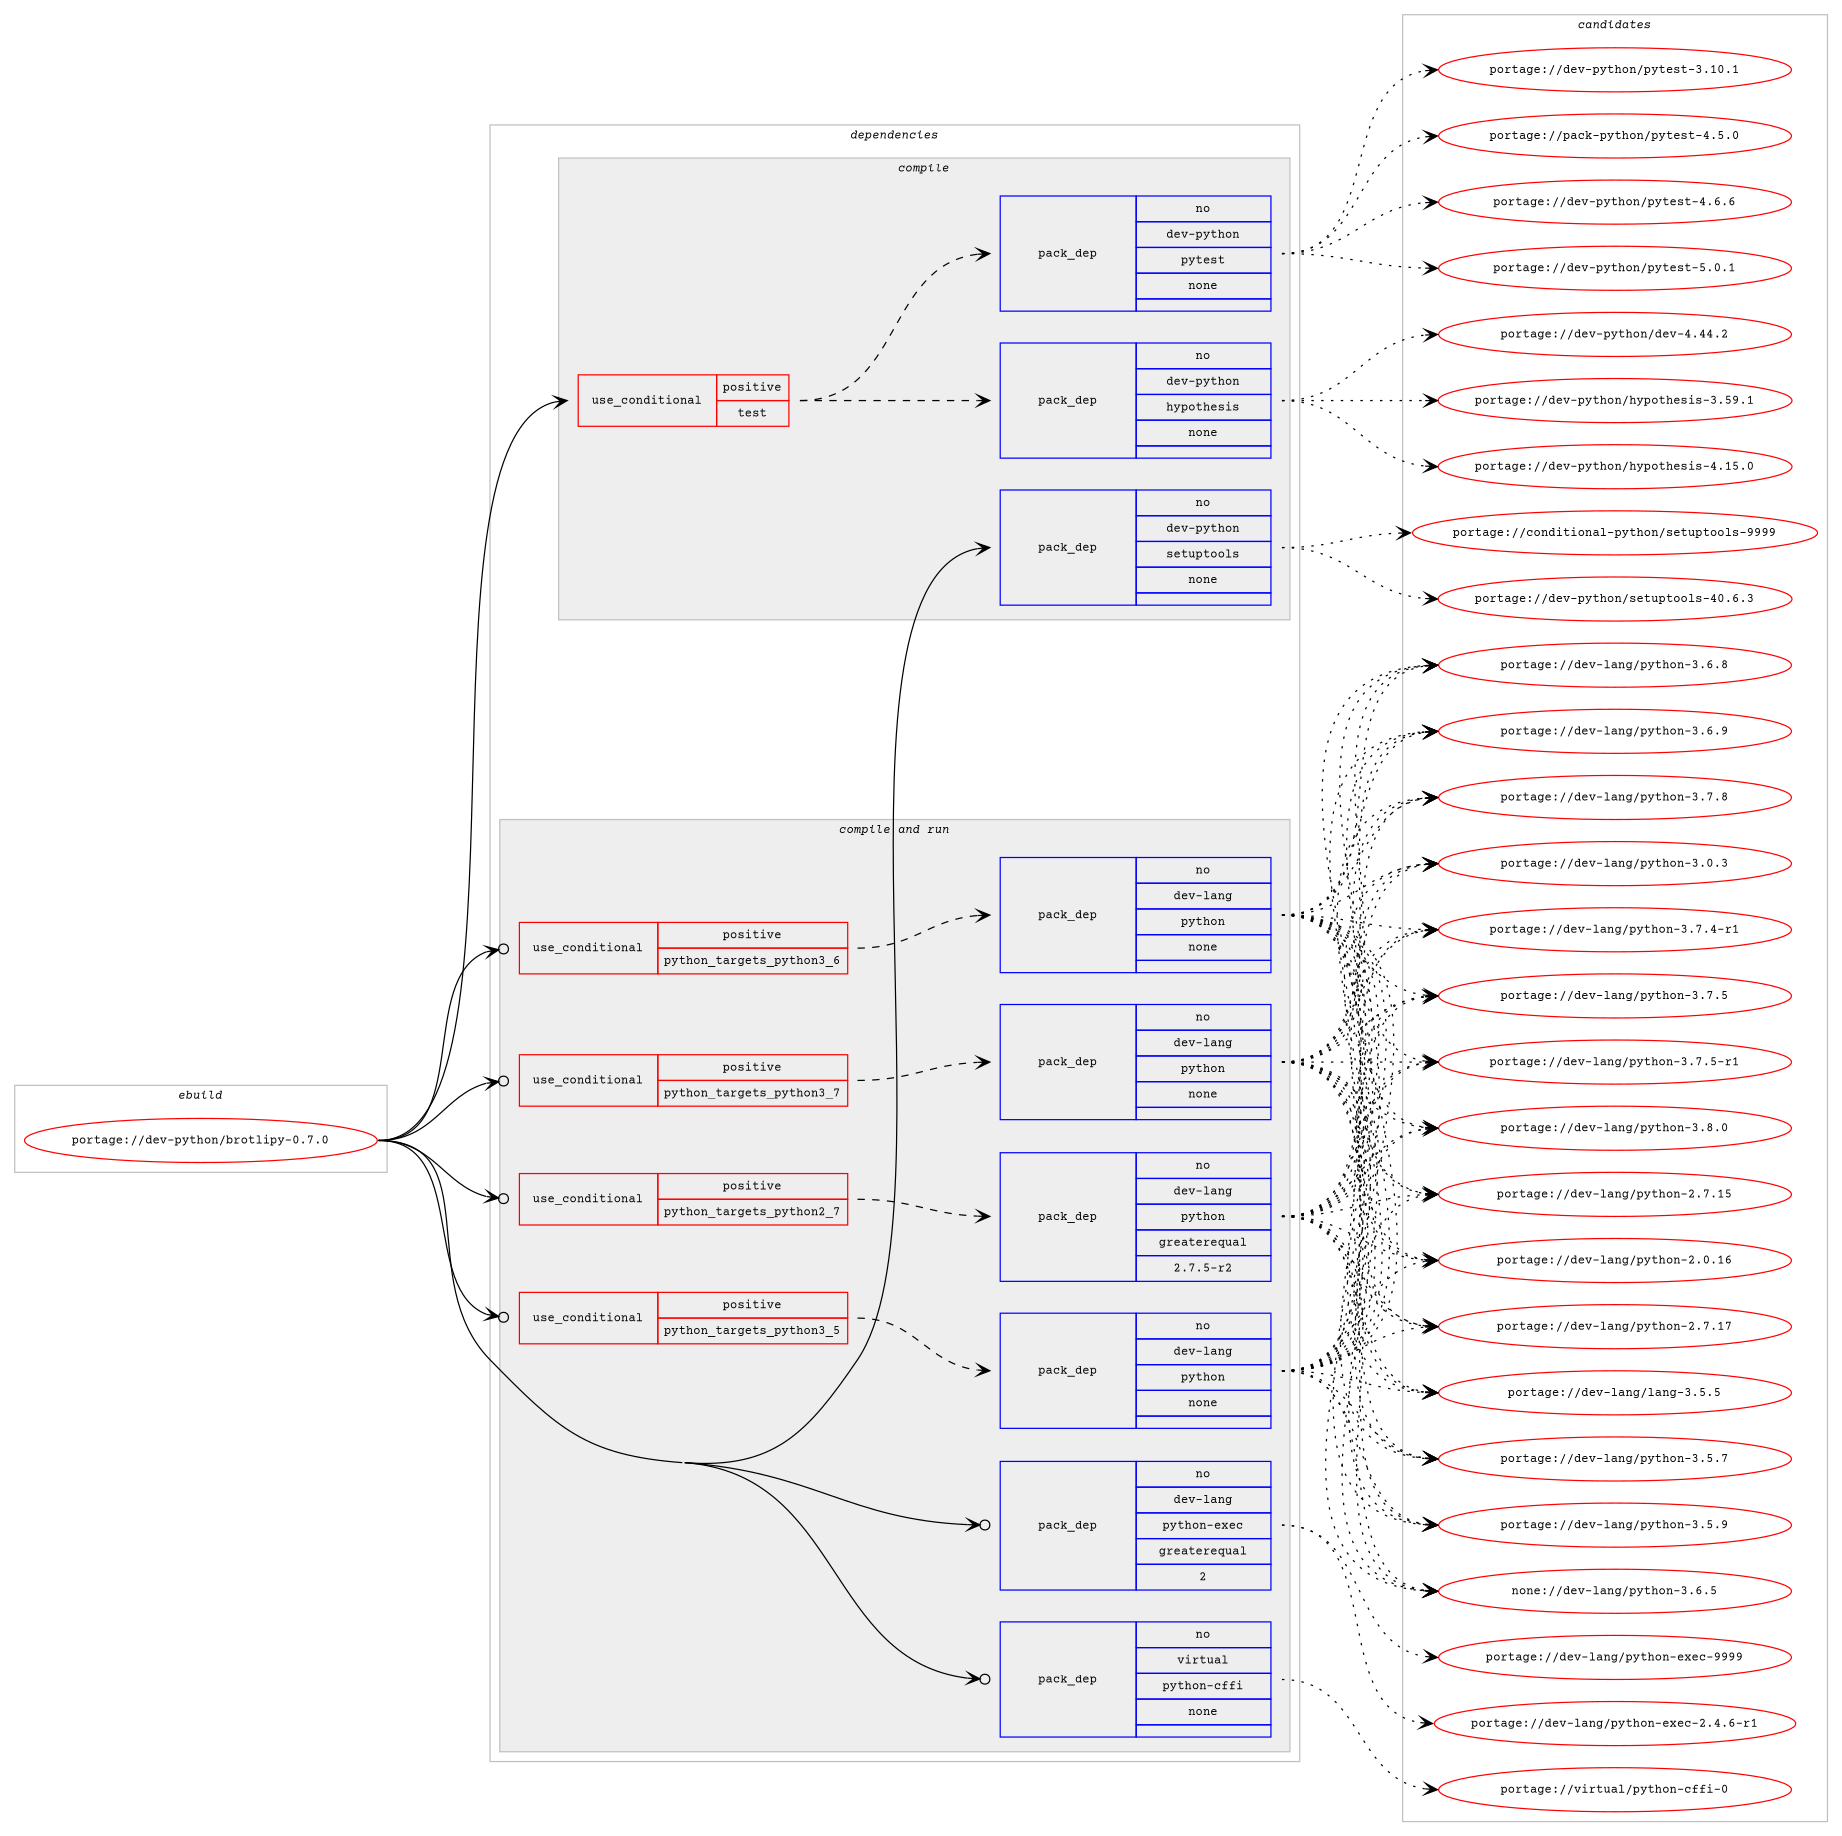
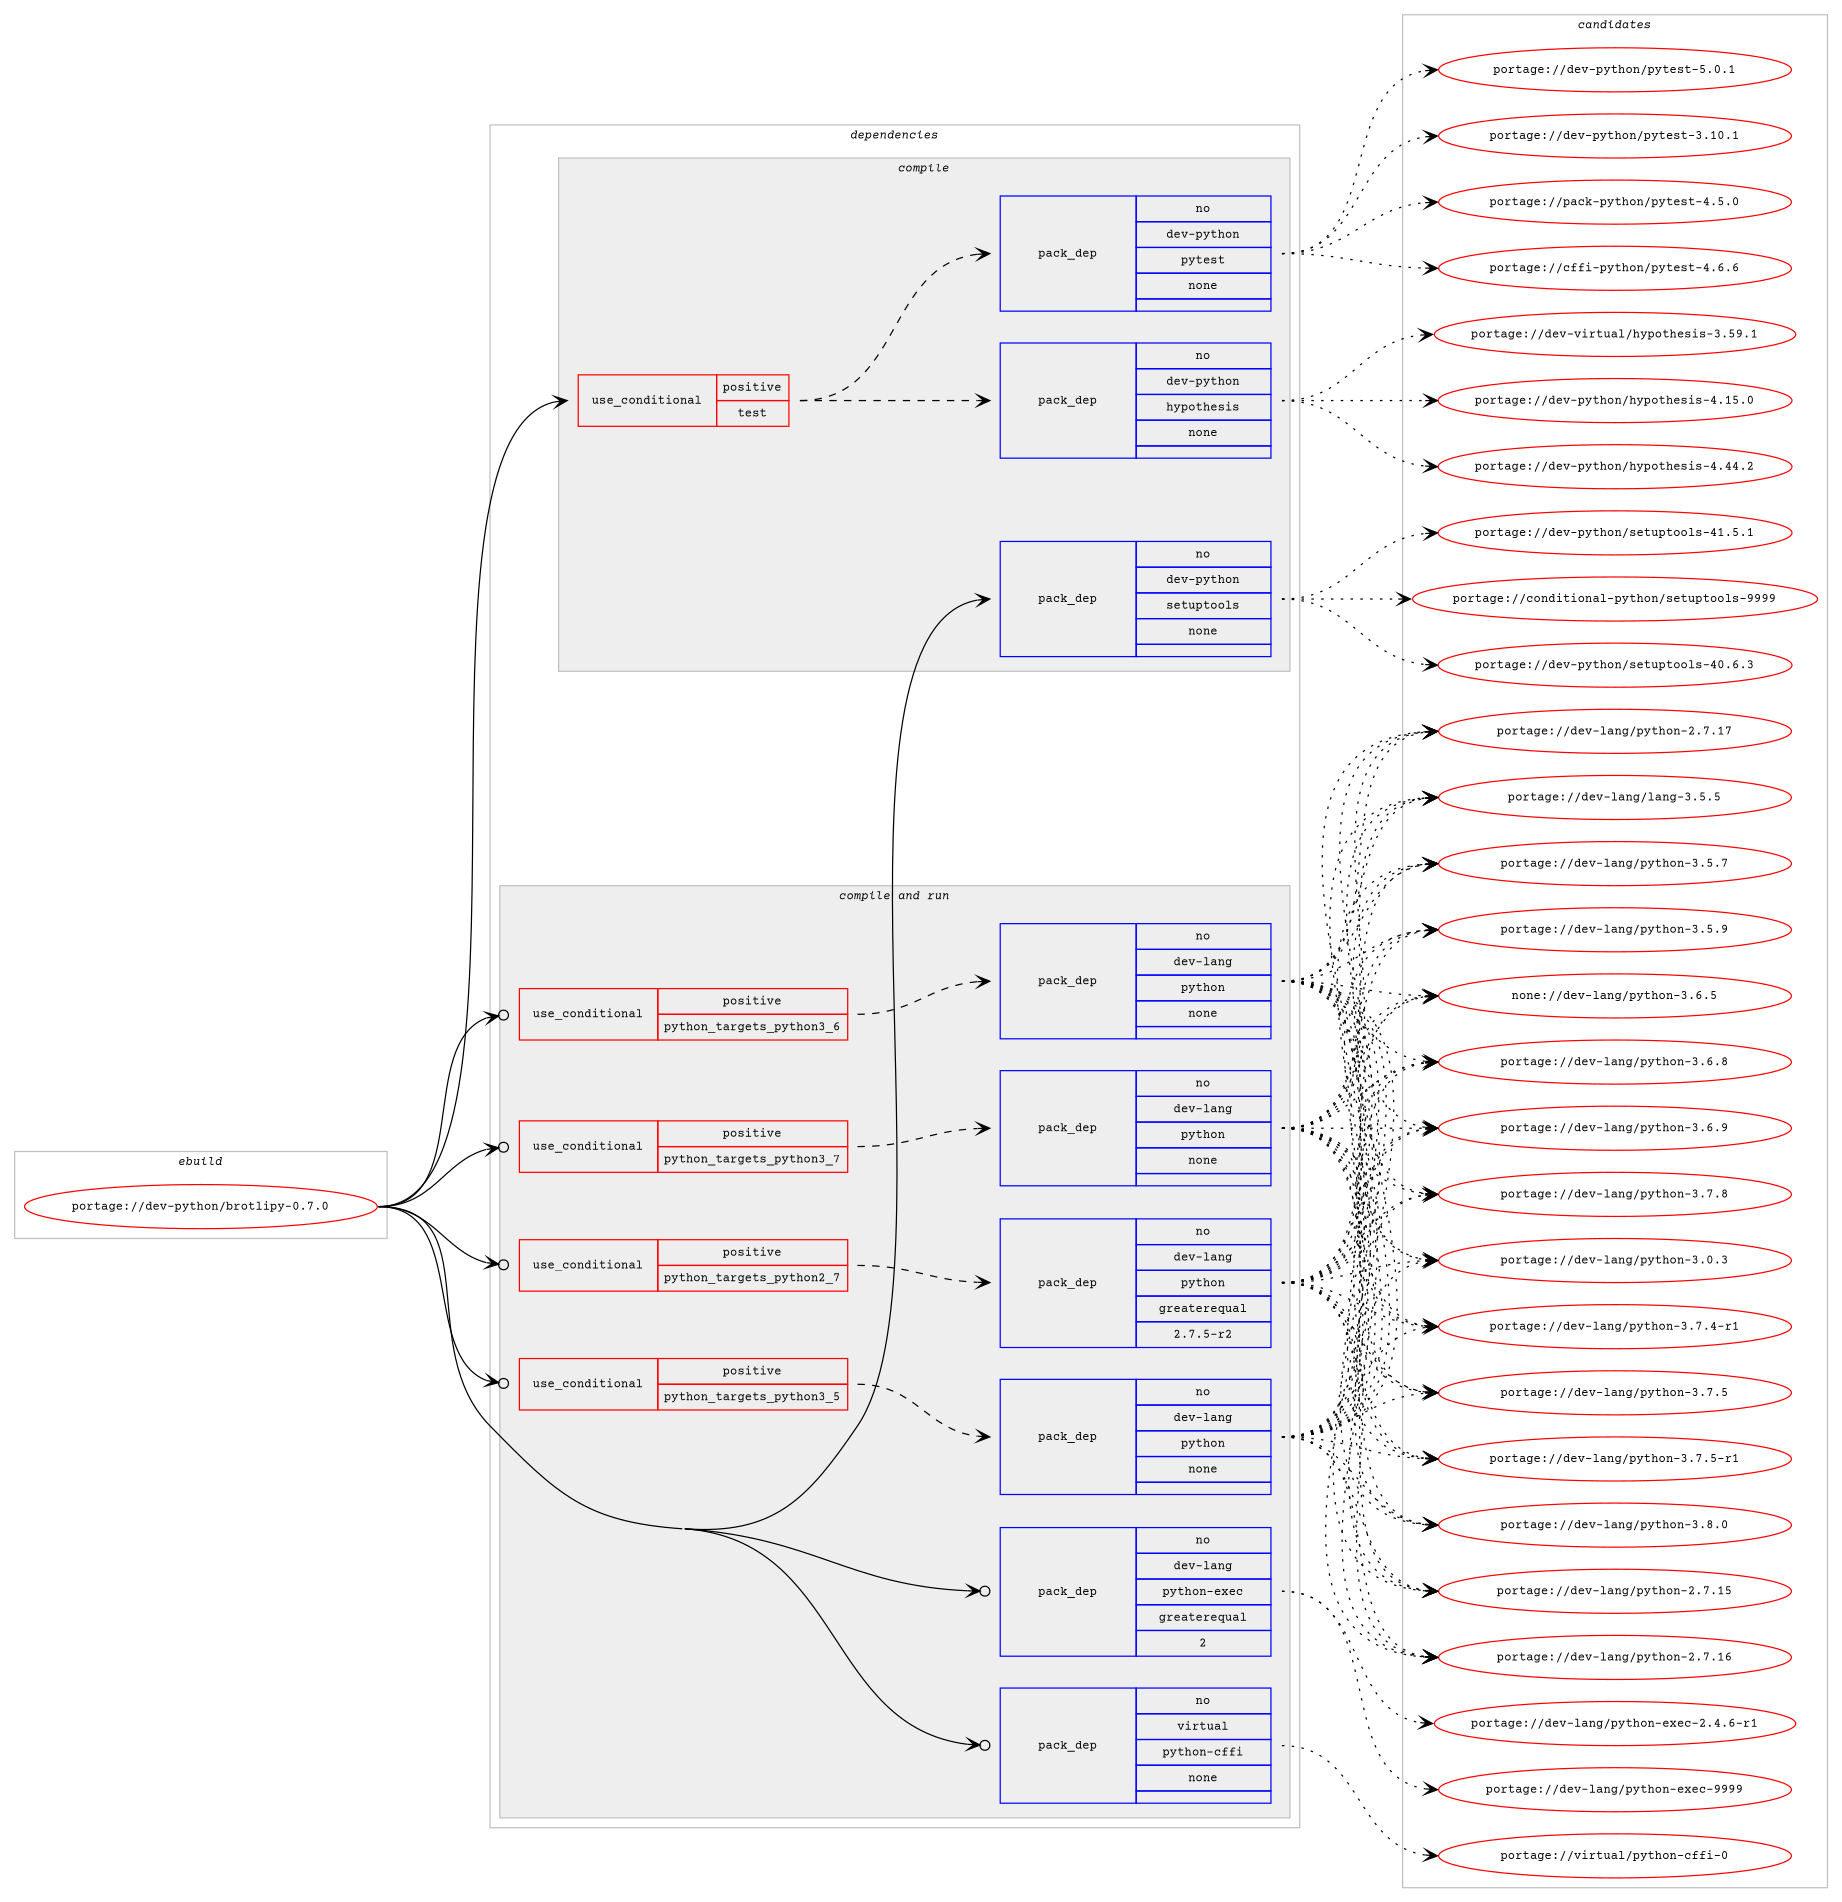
(1615, 202) -> (1615, 268)
(1615, 334) -> (1615, 467)
(1615, 401) -> (1615, 334)
none -> (1615, 533)
(1615, 1261) -> (1615, 1657)
